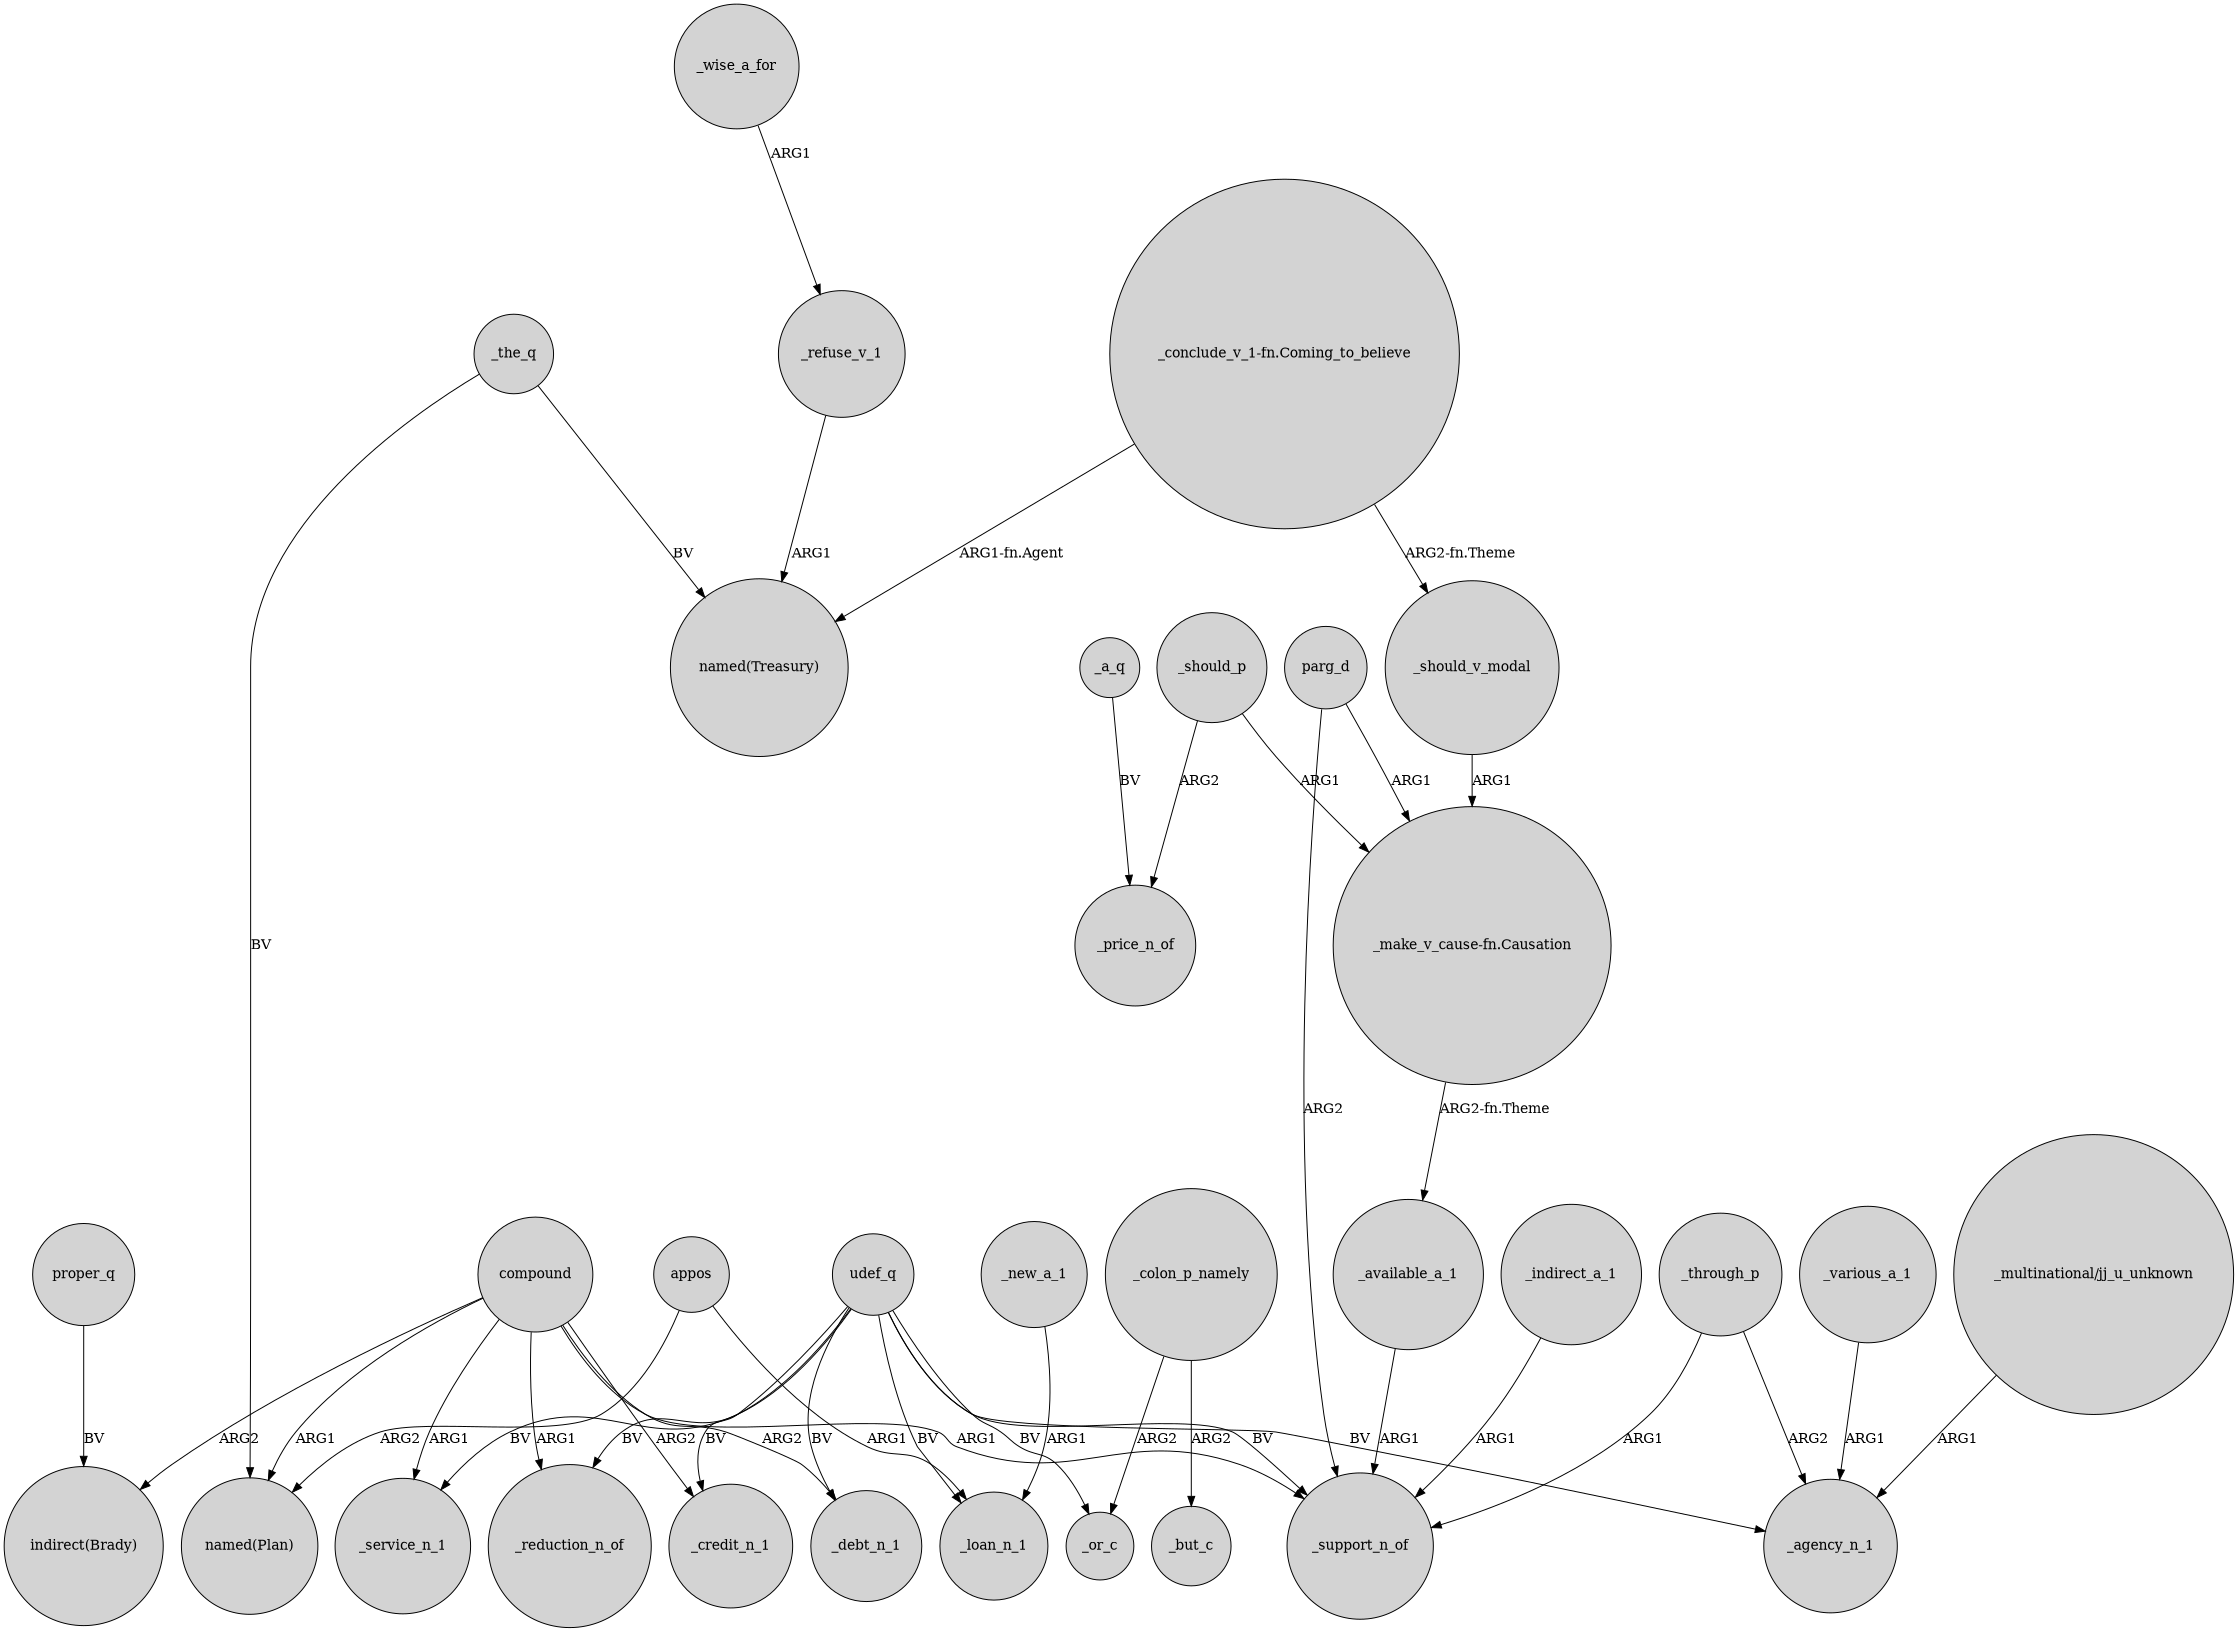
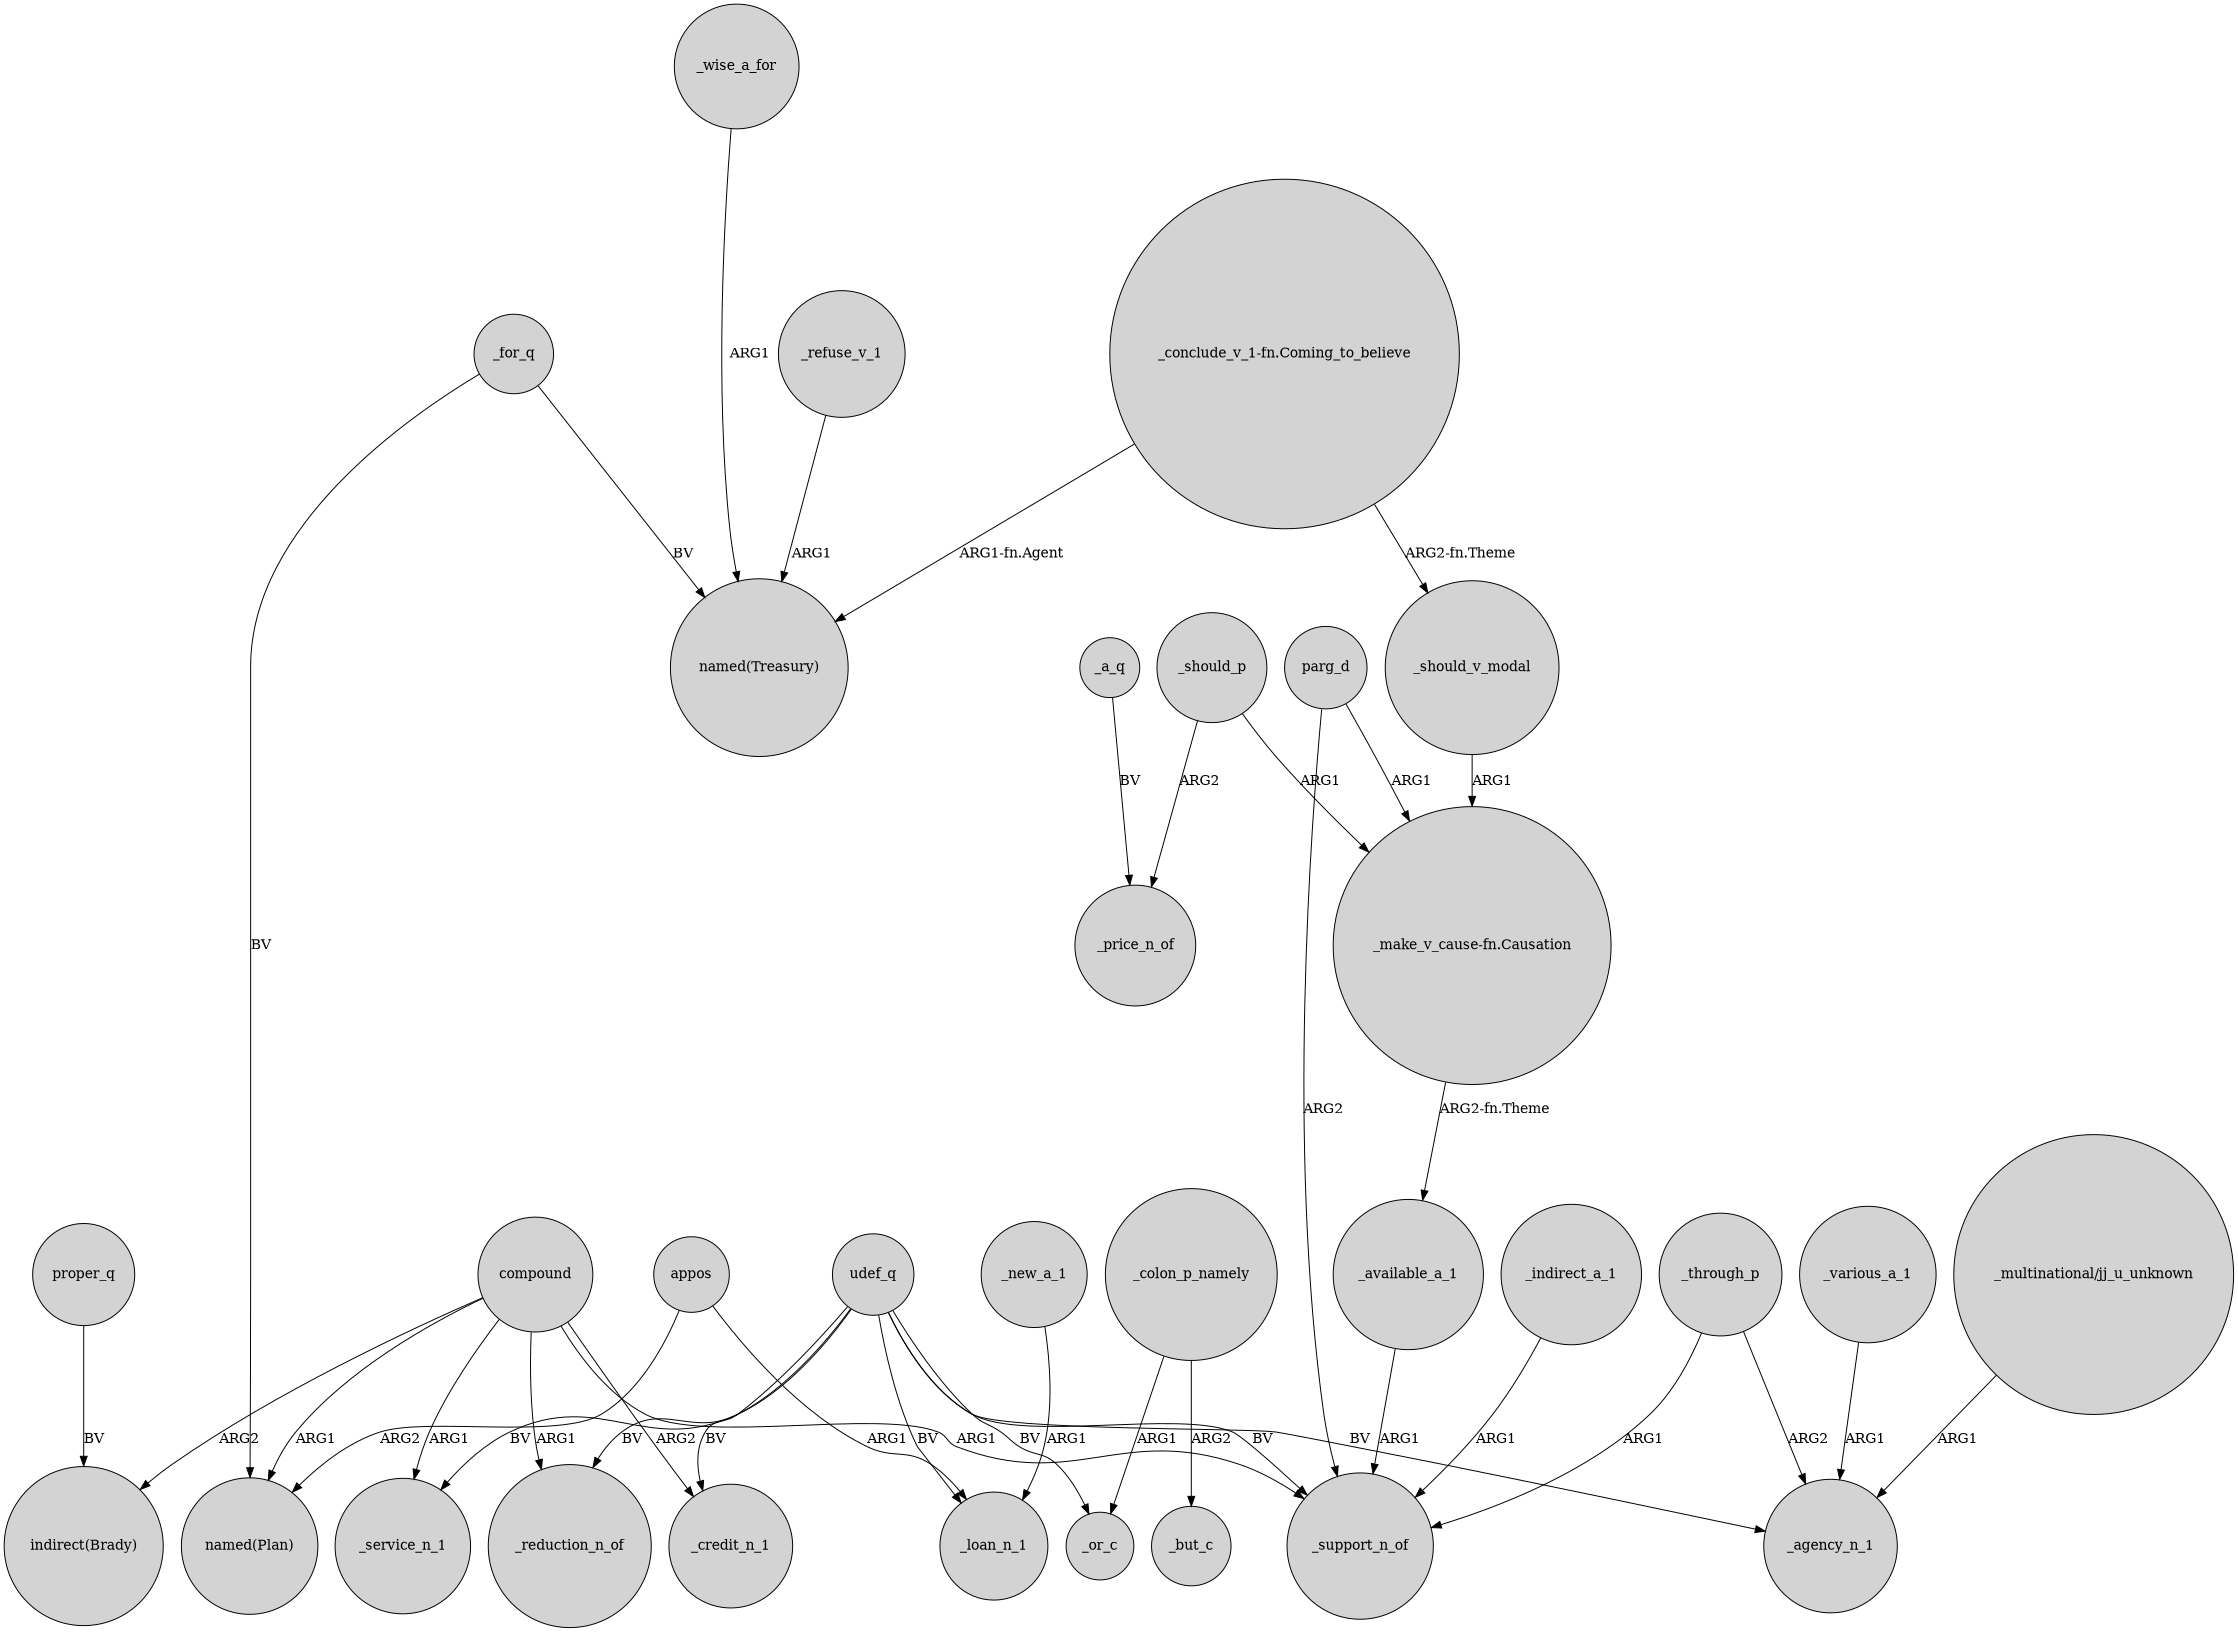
(787, 205) -> (722, 351)
(514, 354) -> (514, 354)
(1157, 1439) -> (1157, 1439)
(866, 1546) -> none
